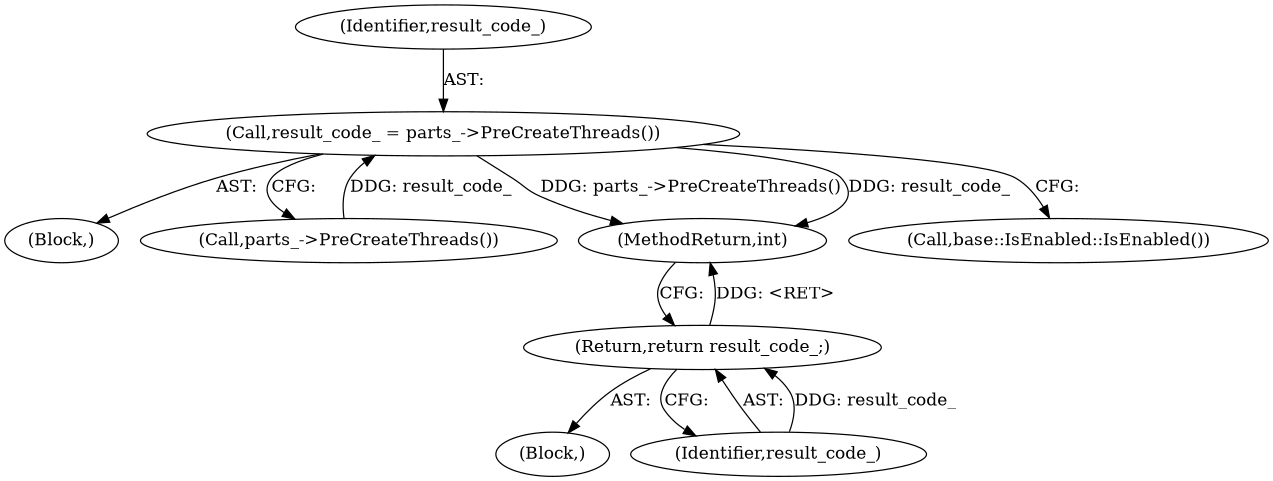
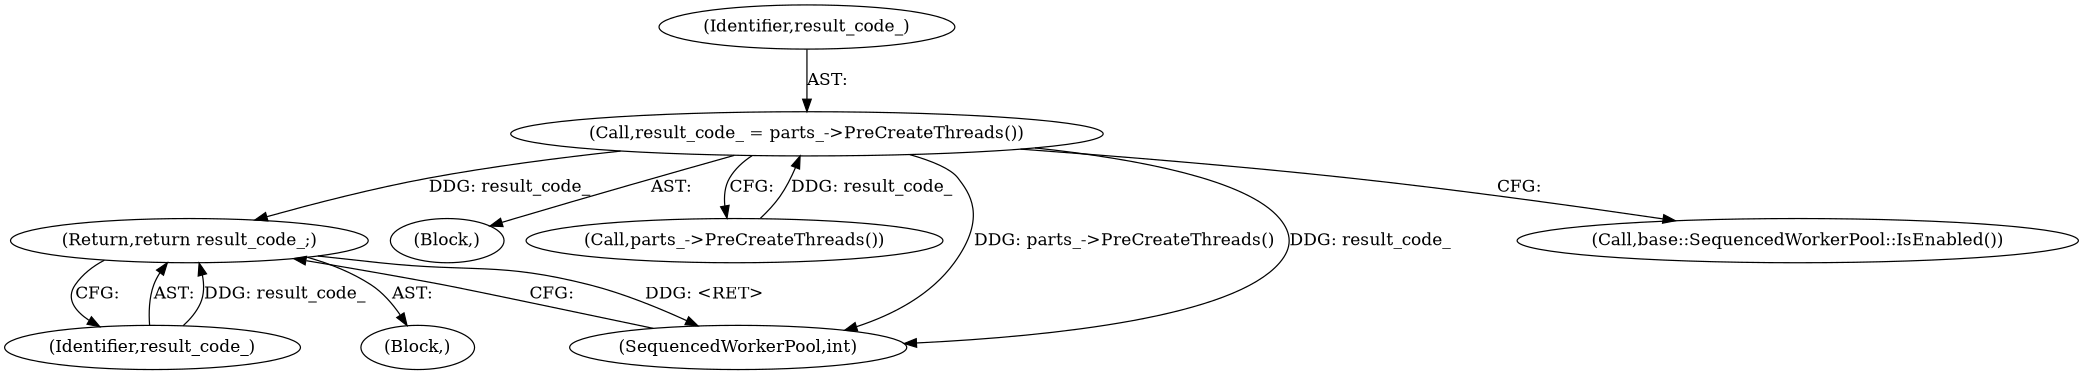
none -> (442, 176)
(702, 241) -> (738, 347)
(1059, 241) -> (1798, 241)
